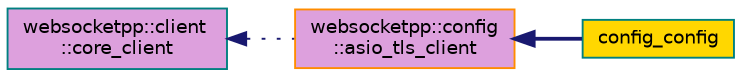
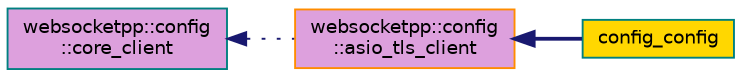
(117, 39) -> (117, 39)
